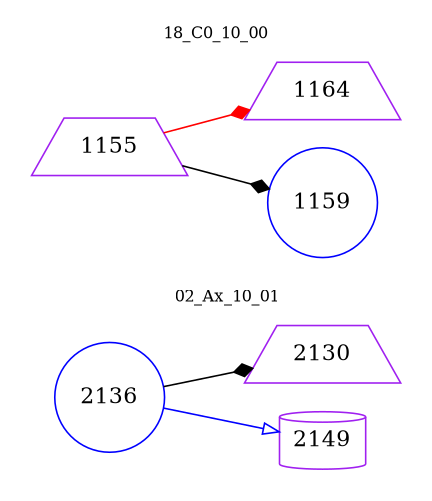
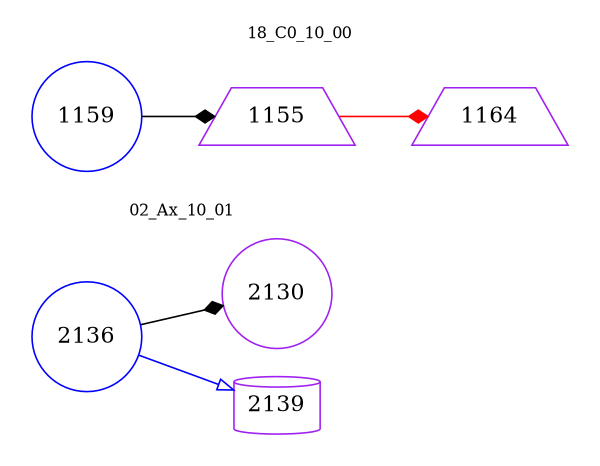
(216, 175) -> (169, 116)
(323, 354) -> (277, 294)
(323, 440) -> (277, 405)
